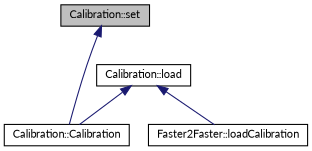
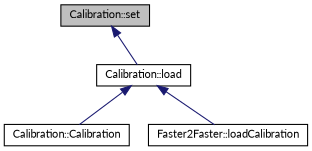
(82, 80) -> (128, 50)
